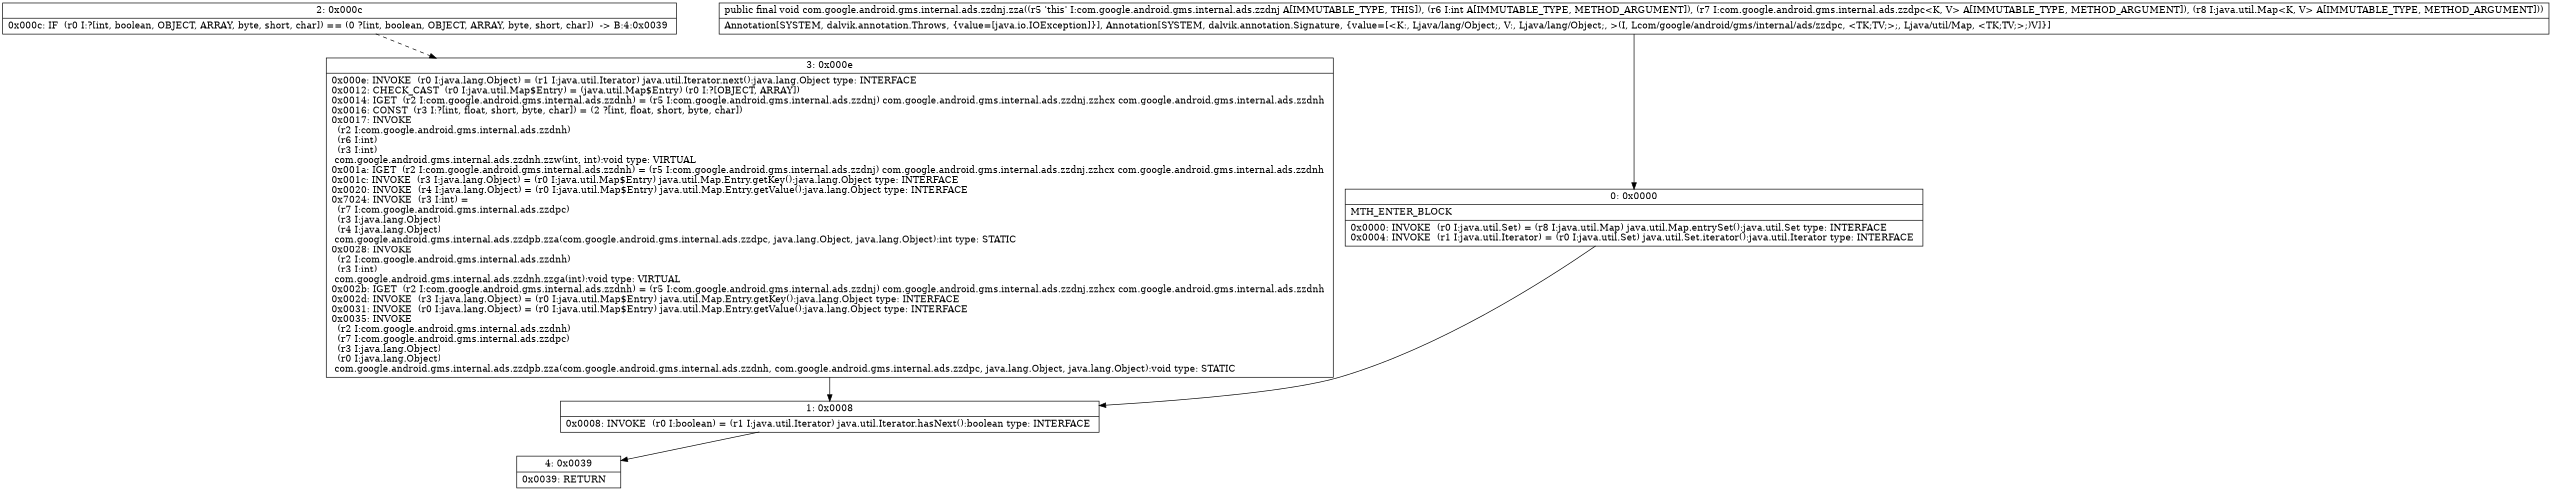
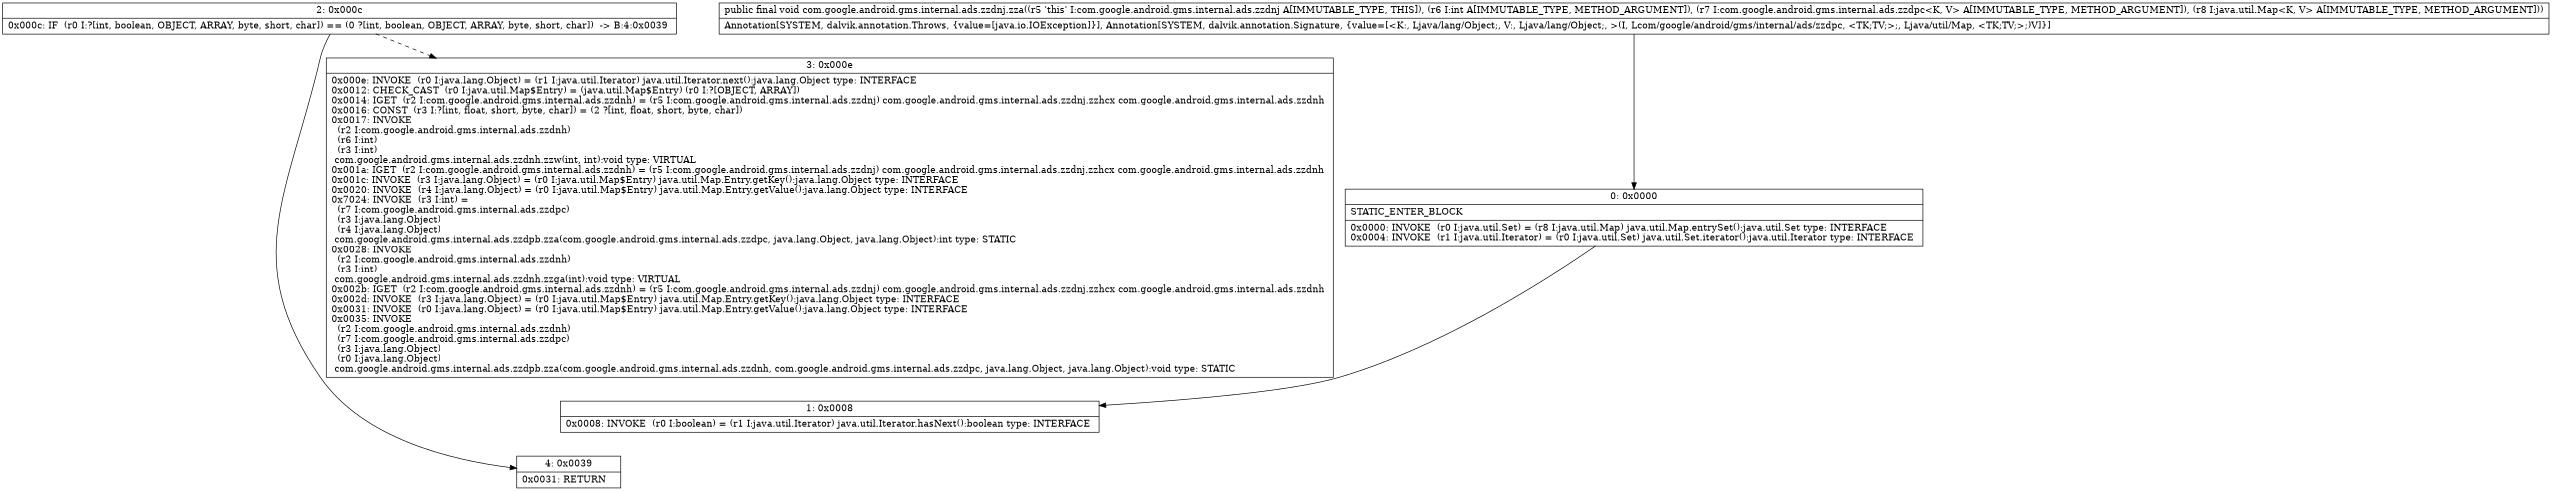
(1402, 212) -> (1407, 212)
(830, 386) -> none
(693, 446) -> (288, 313)
(569, 480) -> (569, 480)
